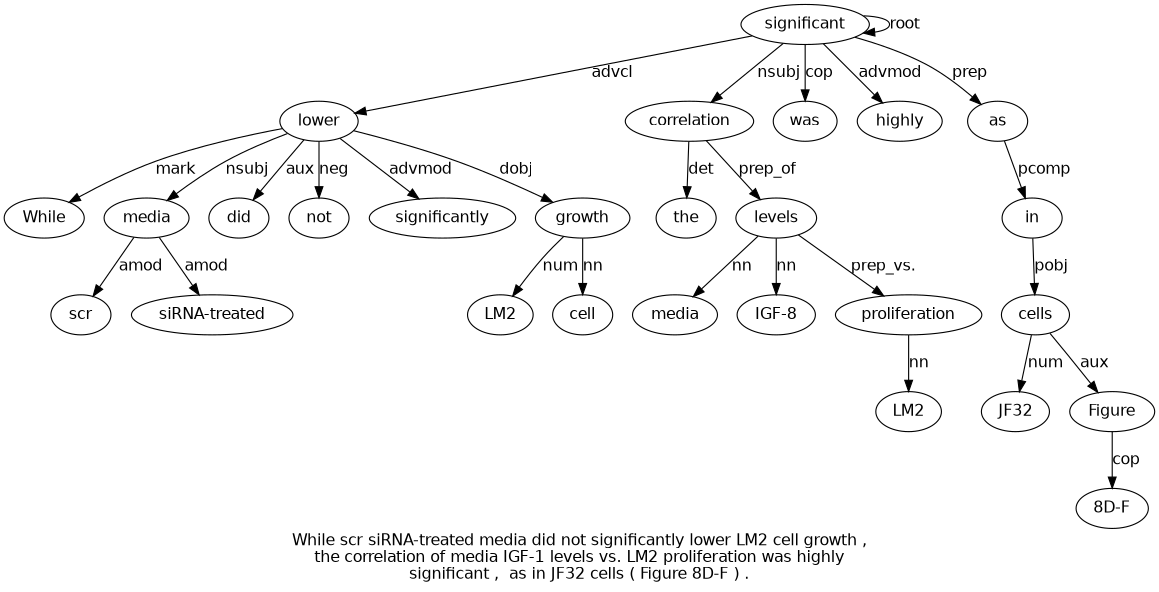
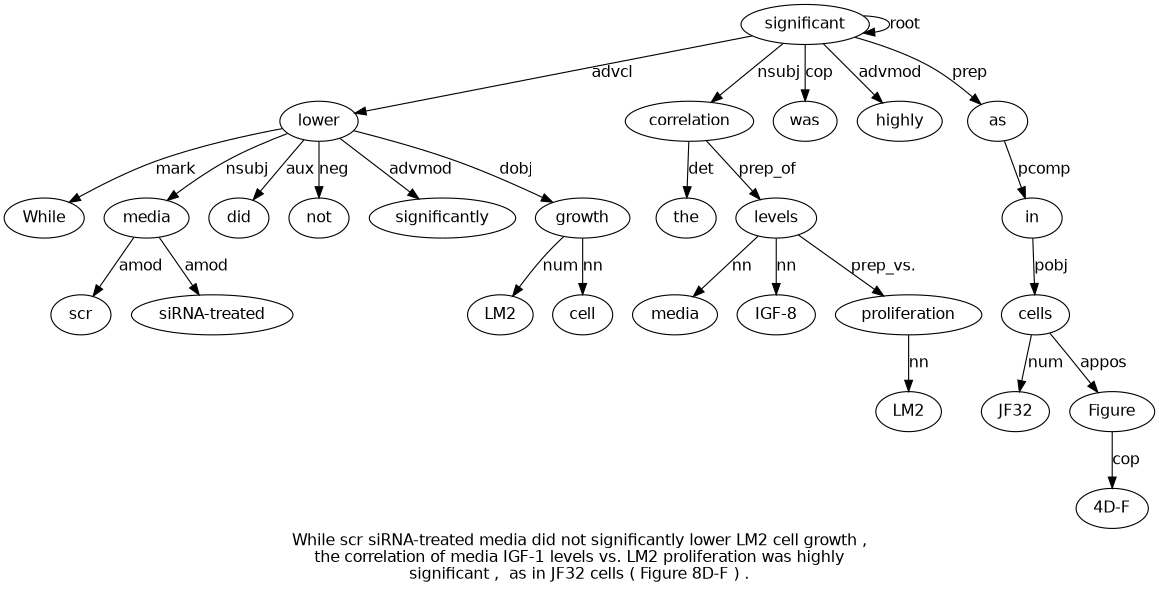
(1094, 363) -> (1104, 363)
(1112, 508) -> (1112, 508)
